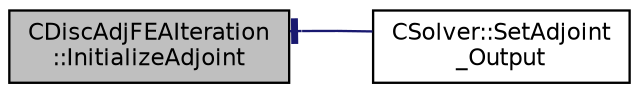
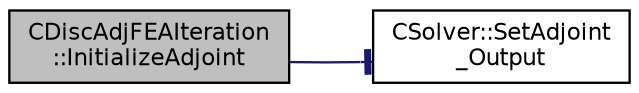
(337, 31) -> (325, 62)
